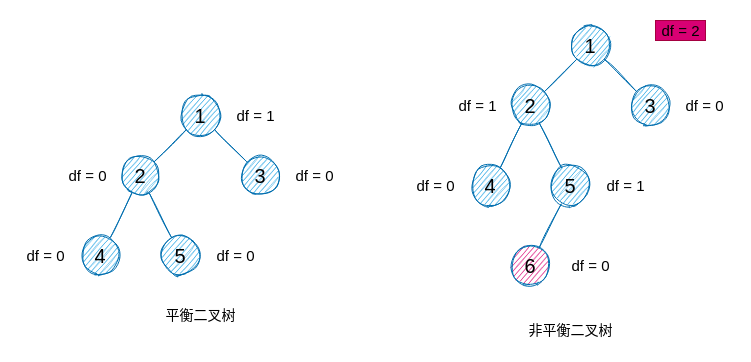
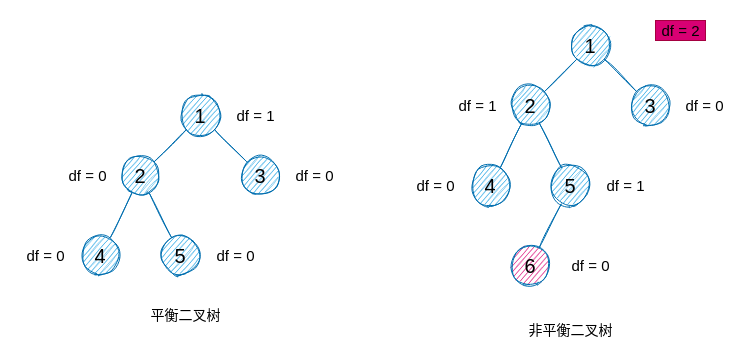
(201, 316) -> (186, 316)
